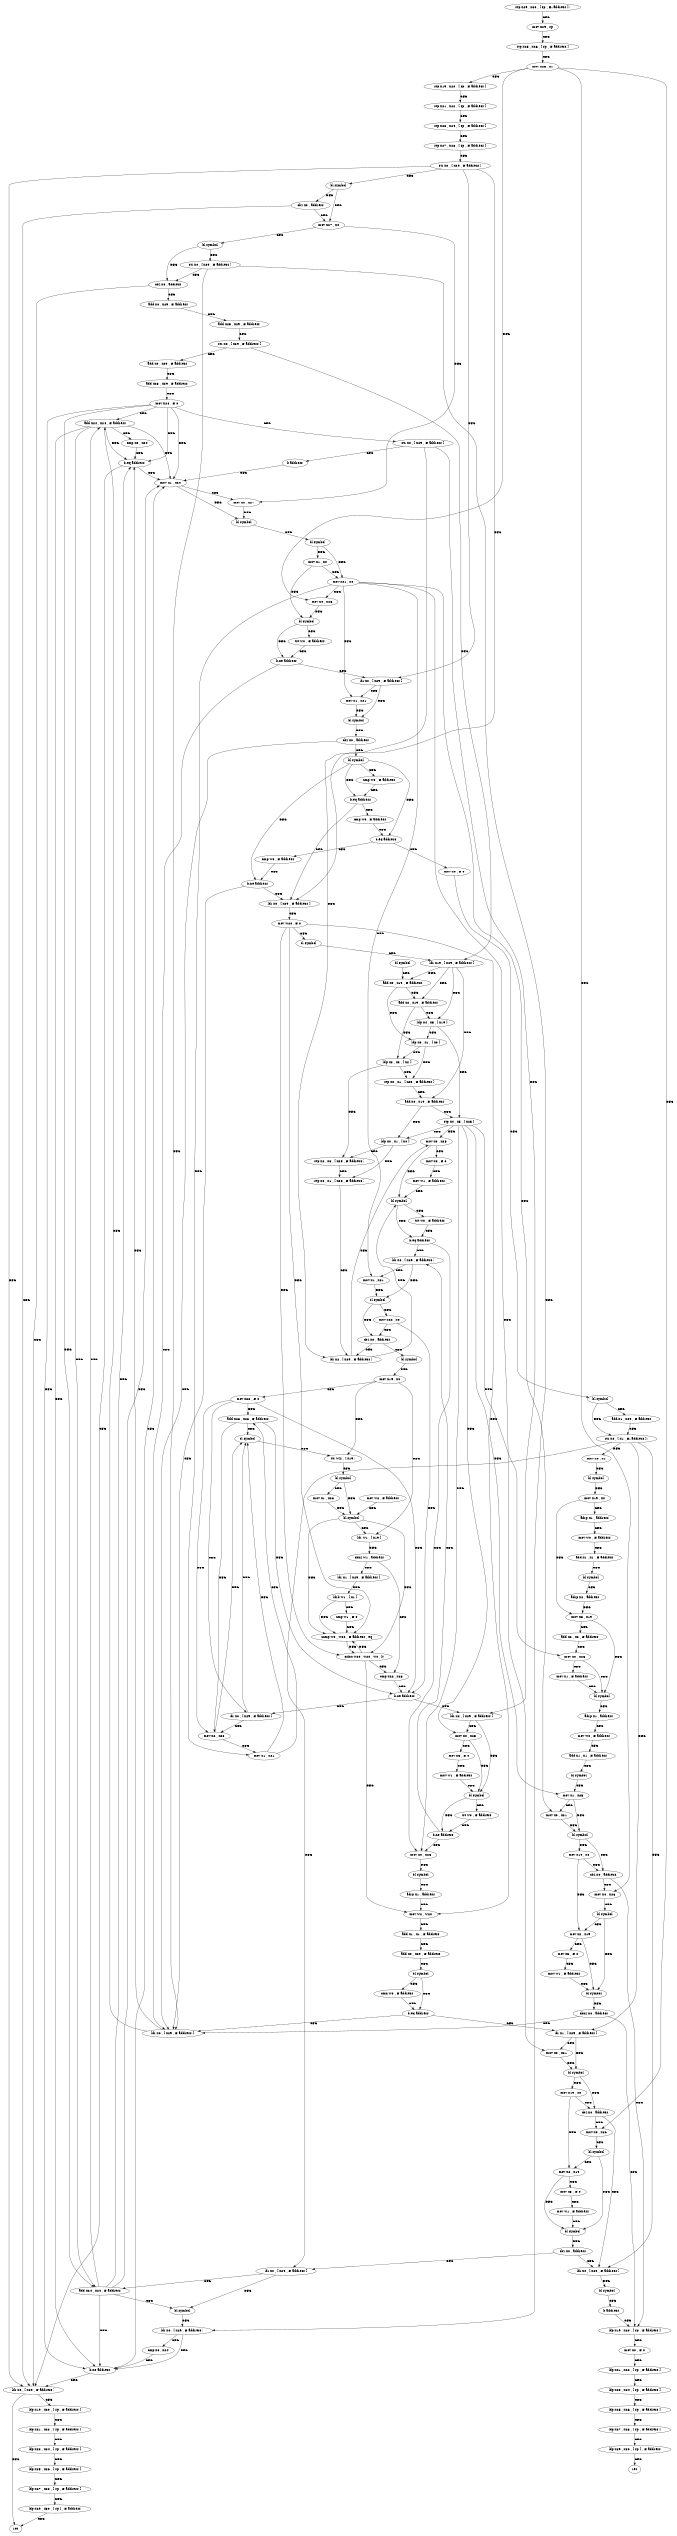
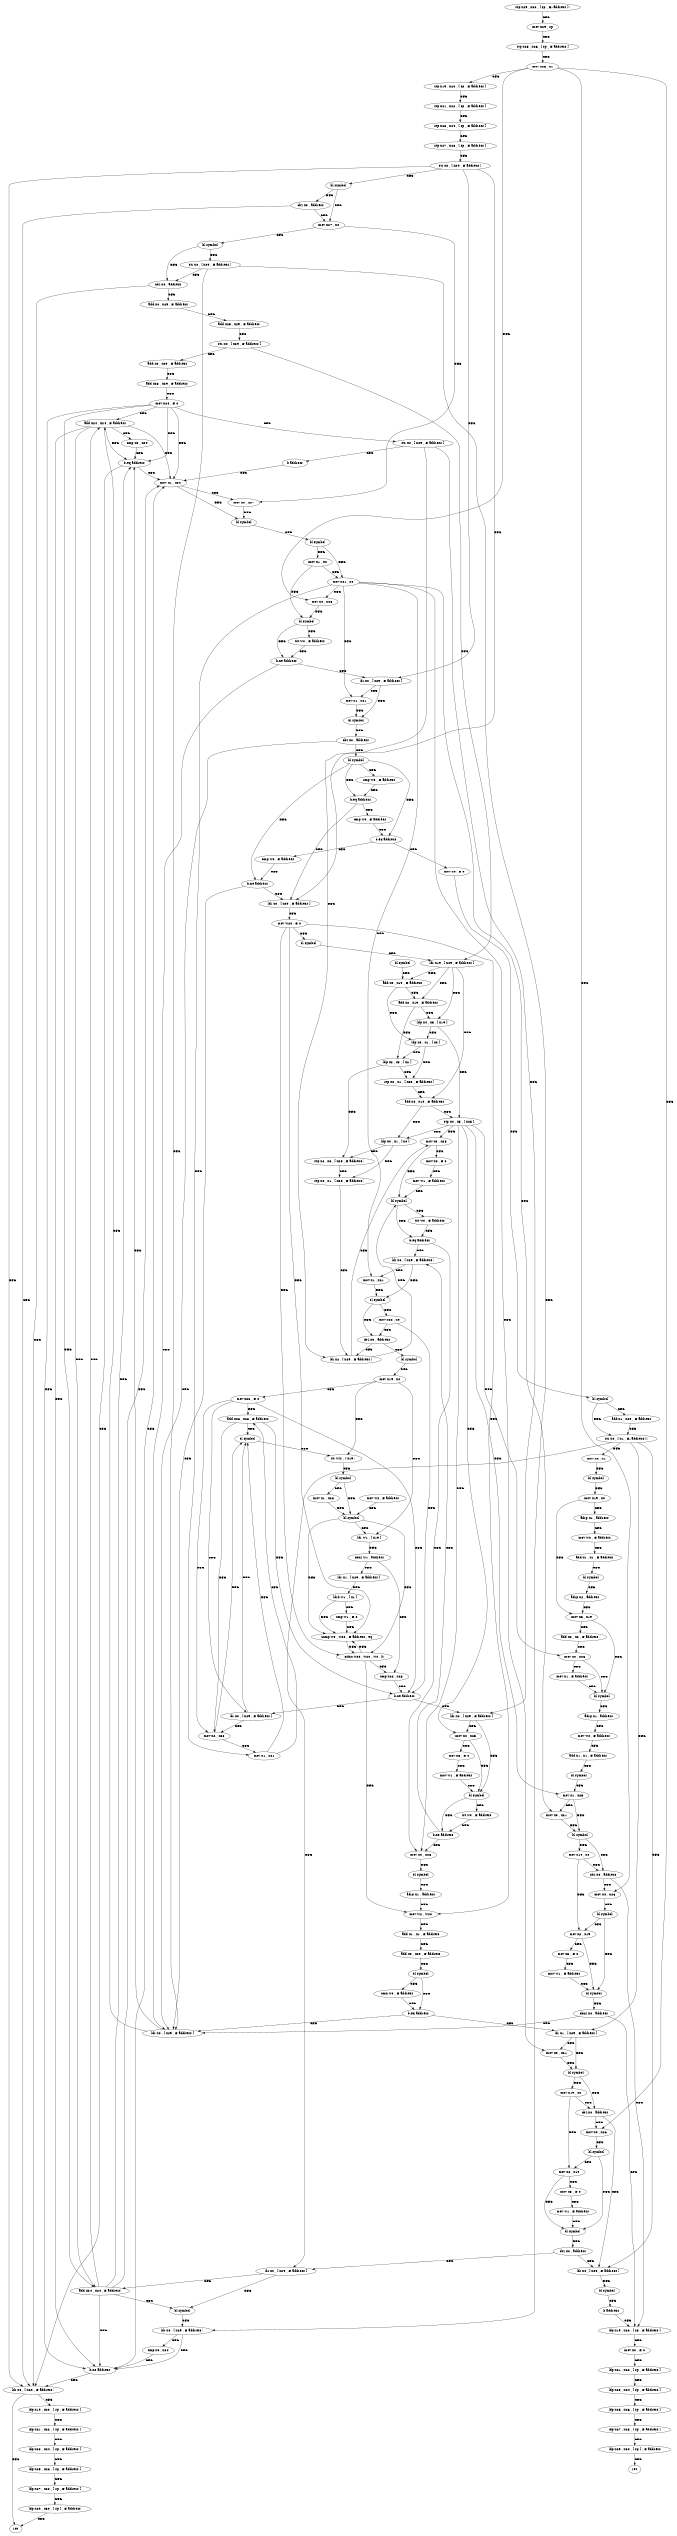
(587, 1607) -> (587, 1607)
